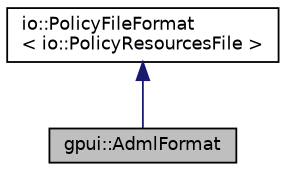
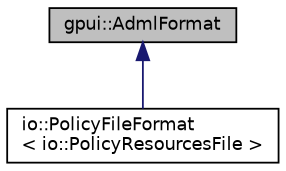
(143, 104) -> (143, 85)
